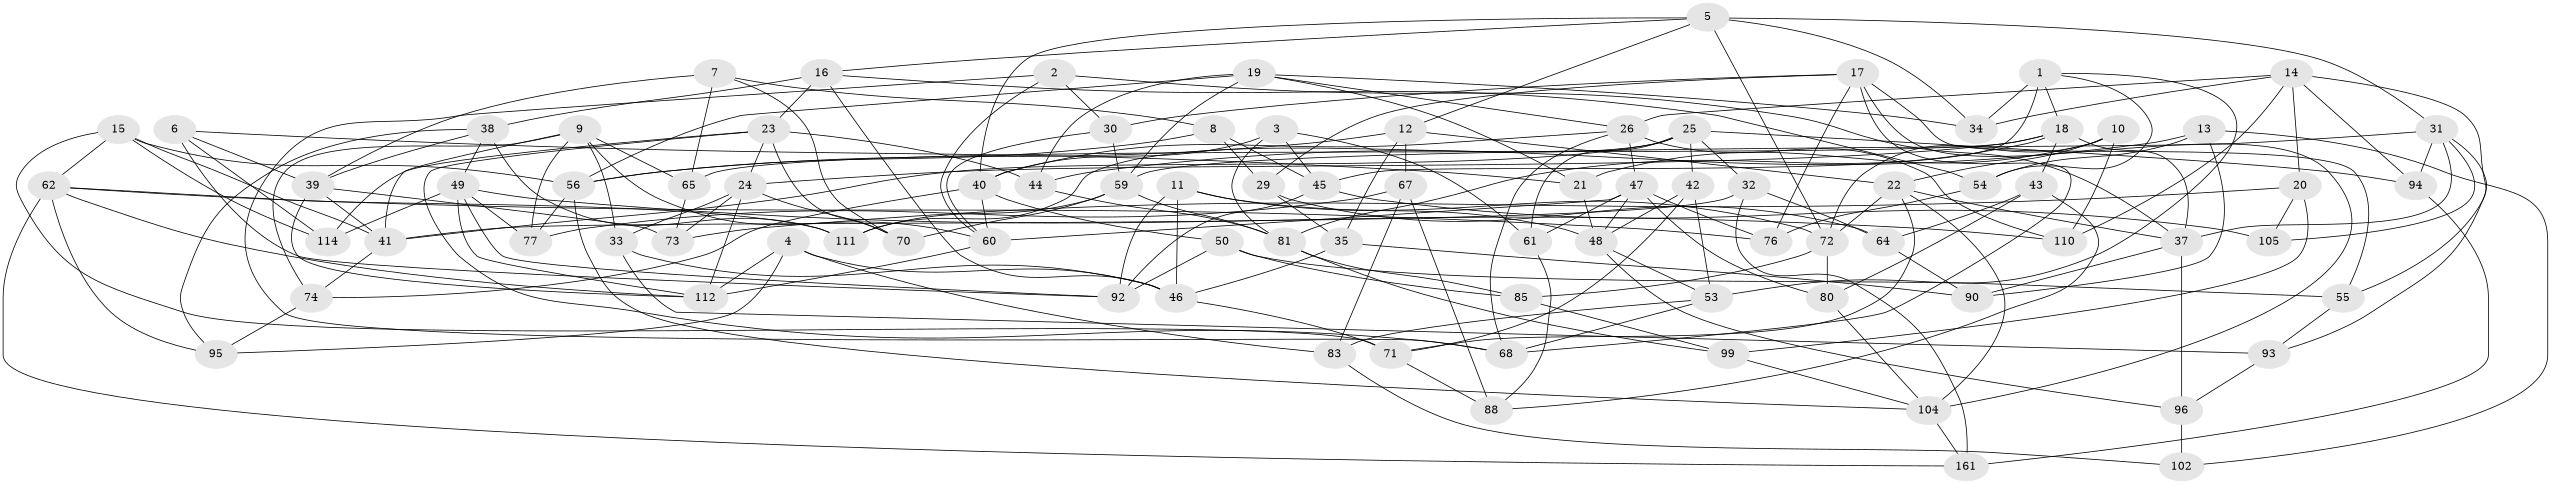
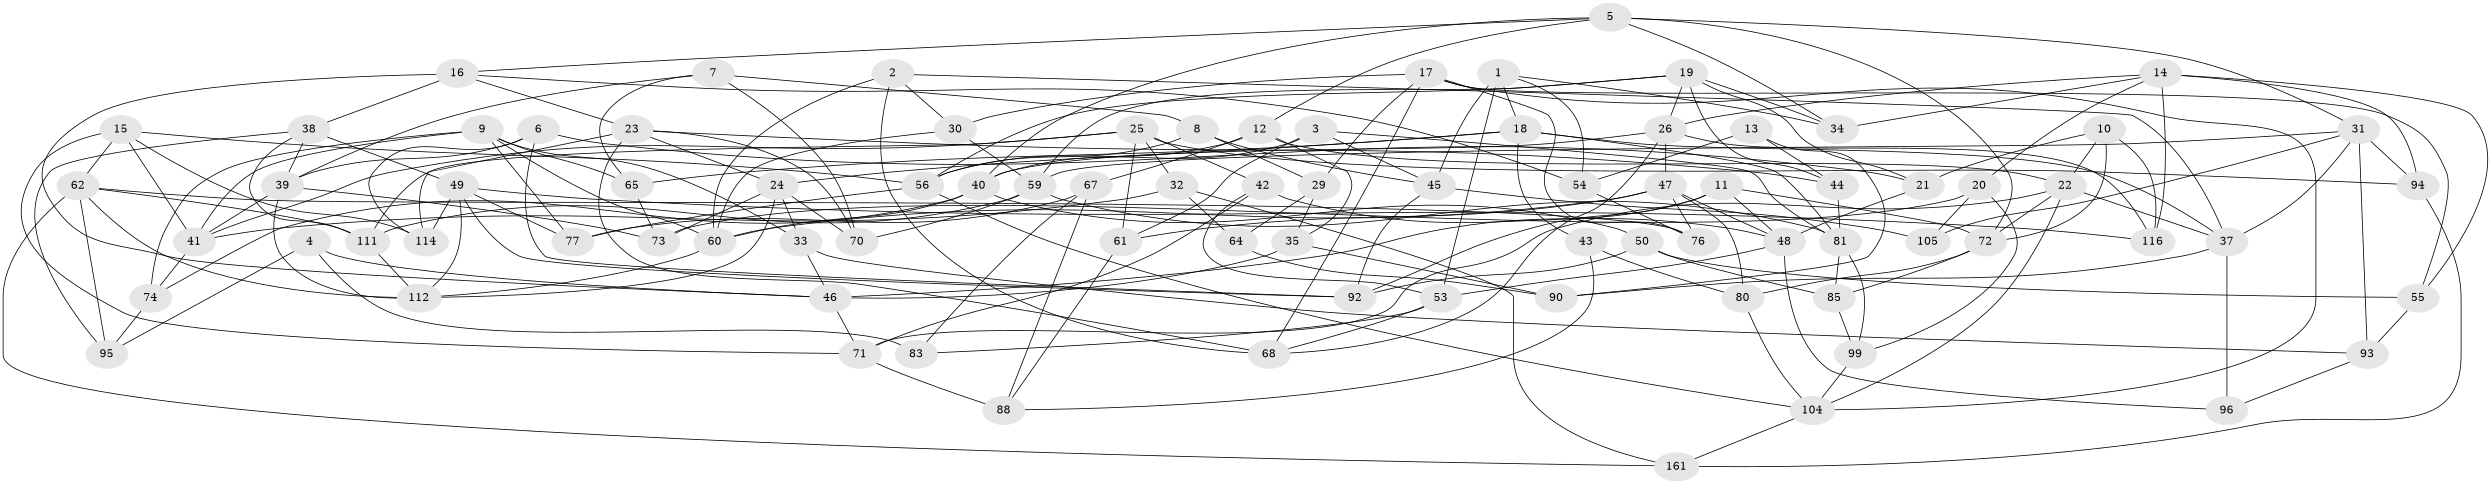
(1962, 217) -> none
(2065, 242) -> (2153, 242)
(750, 268) -> (395, 272)
(2182, 467) -> none
